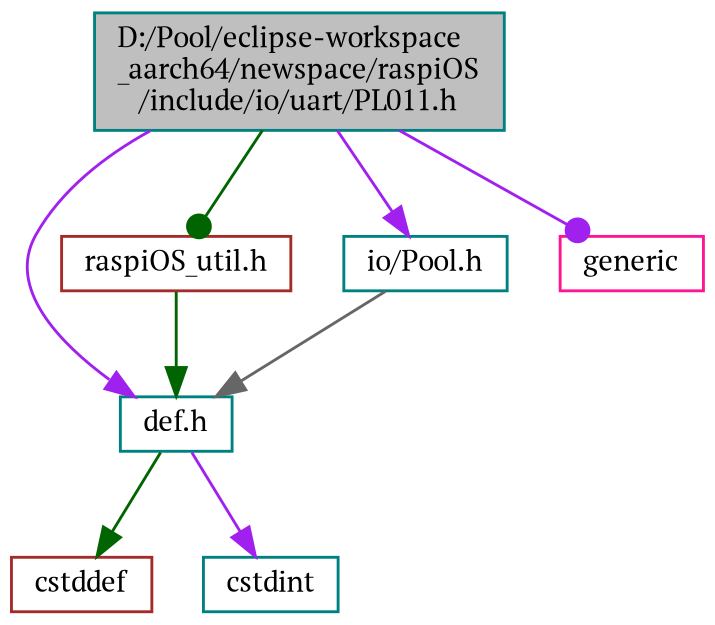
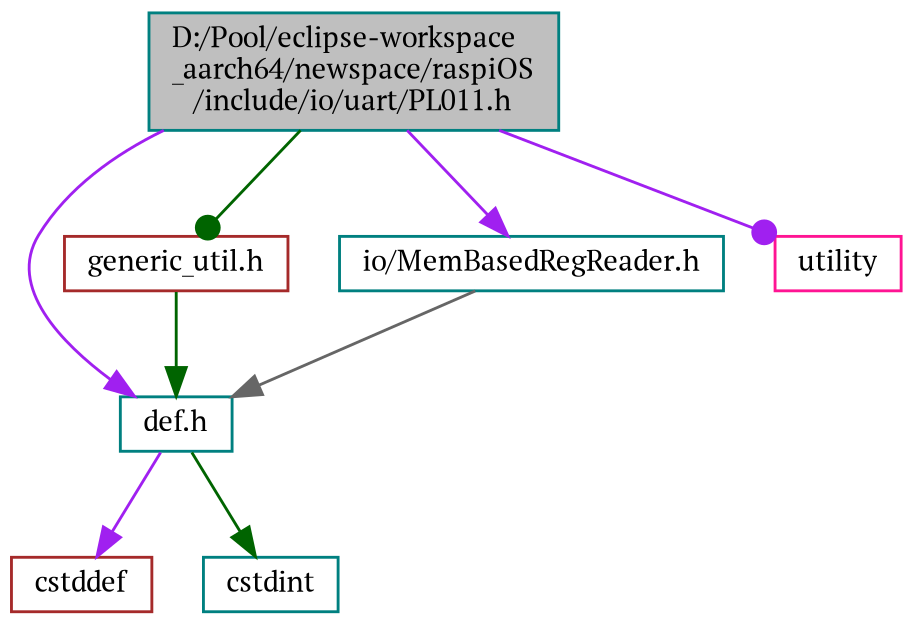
(176, 264) -> (176, 264)
(425, 264) -> (532, 264)
(632, 264) -> (838, 264)
(136, 492) -> (136, 492)
(216, 492) -> (216, 492)
